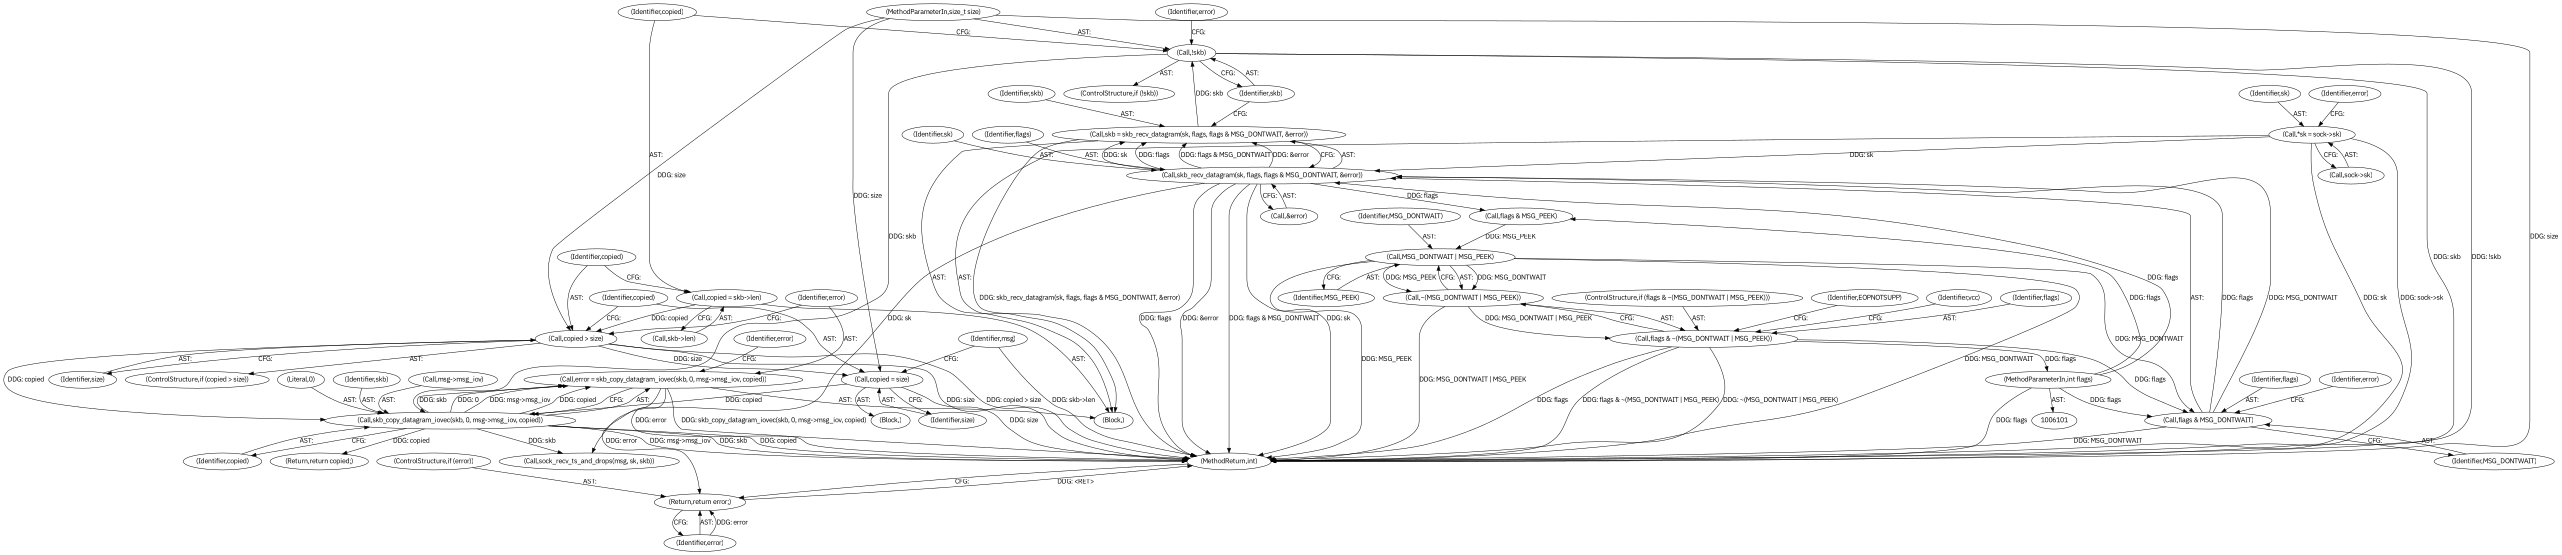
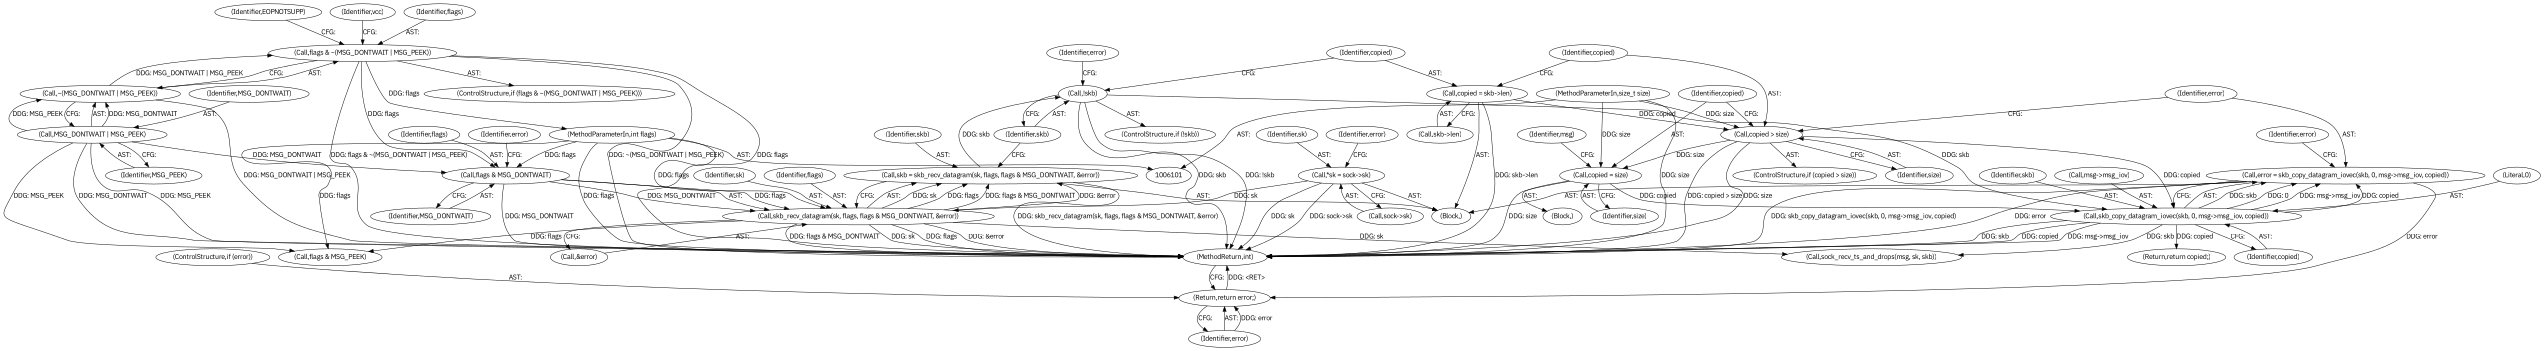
(1069, 34) -> (1362, 107)
(1483, 236) -> (93, 244)
(1689, 317) -> (453, 73)
(1083, 424) -> (1448, 238)
